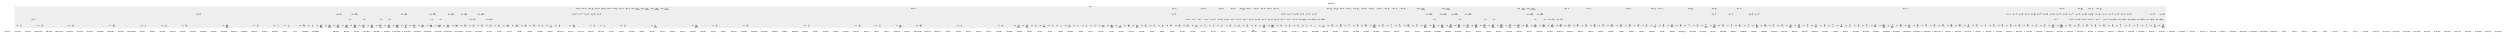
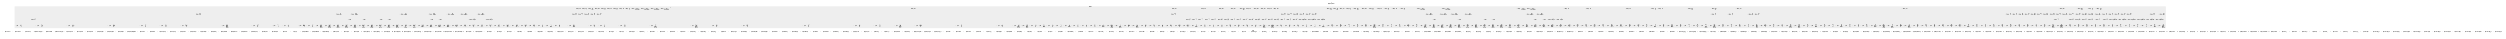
none -> (326, 32)
